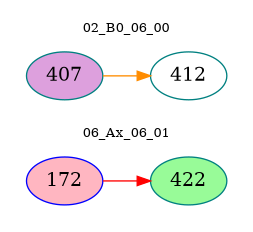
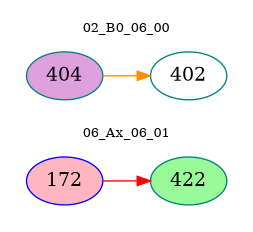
(65, 76) -> (65, 76)
(189, 76) -> (189, 76)
